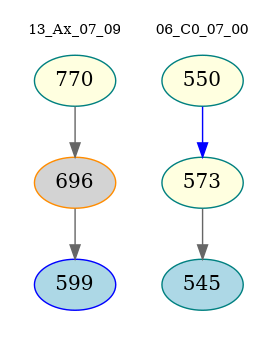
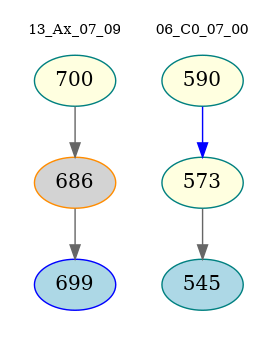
(75, 81) -> (75, 81)
(203, 81) -> (203, 81)
(75, 183) -> (75, 183)
(75, 285) -> (75, 285)
